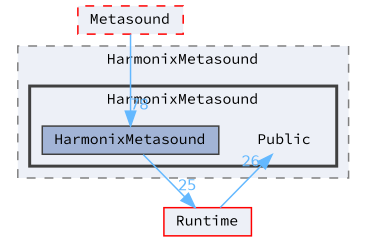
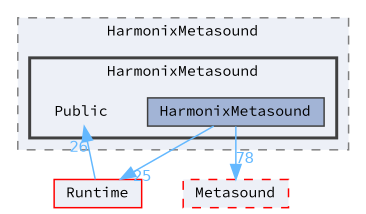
(131, 73) -> (236, 145)
